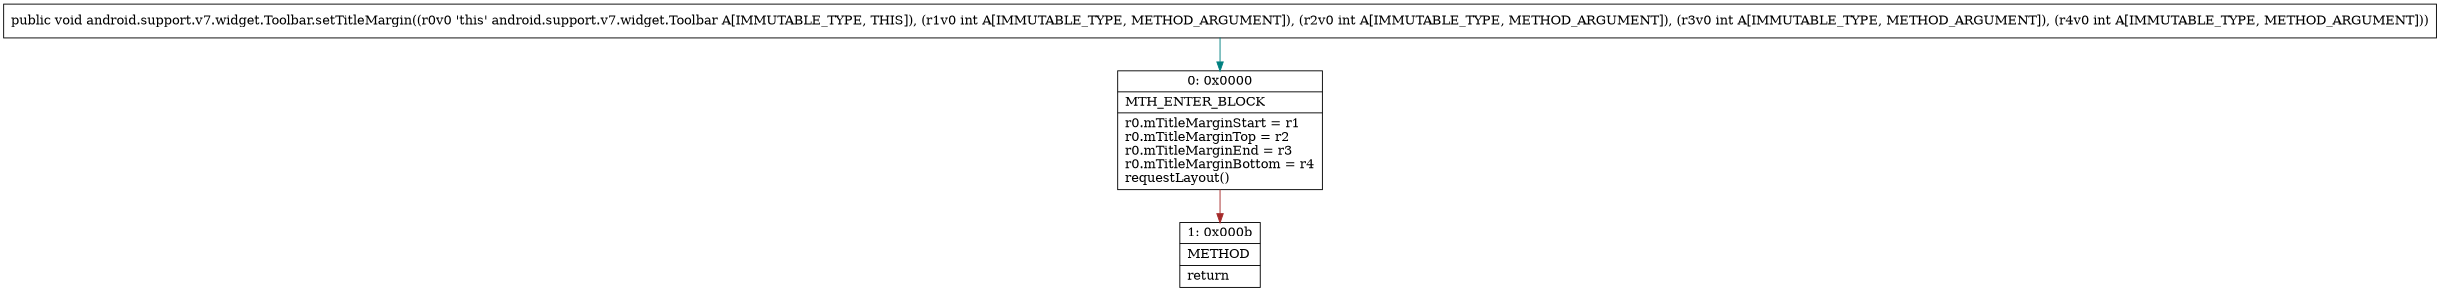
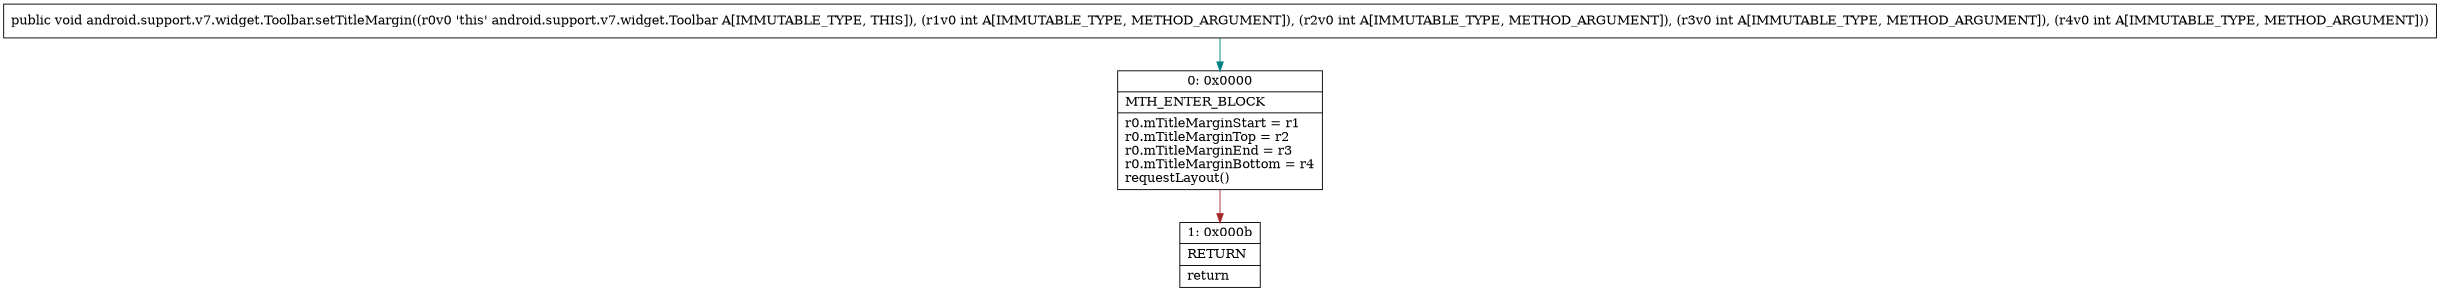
(1219, 254) -> (1217, 254)
